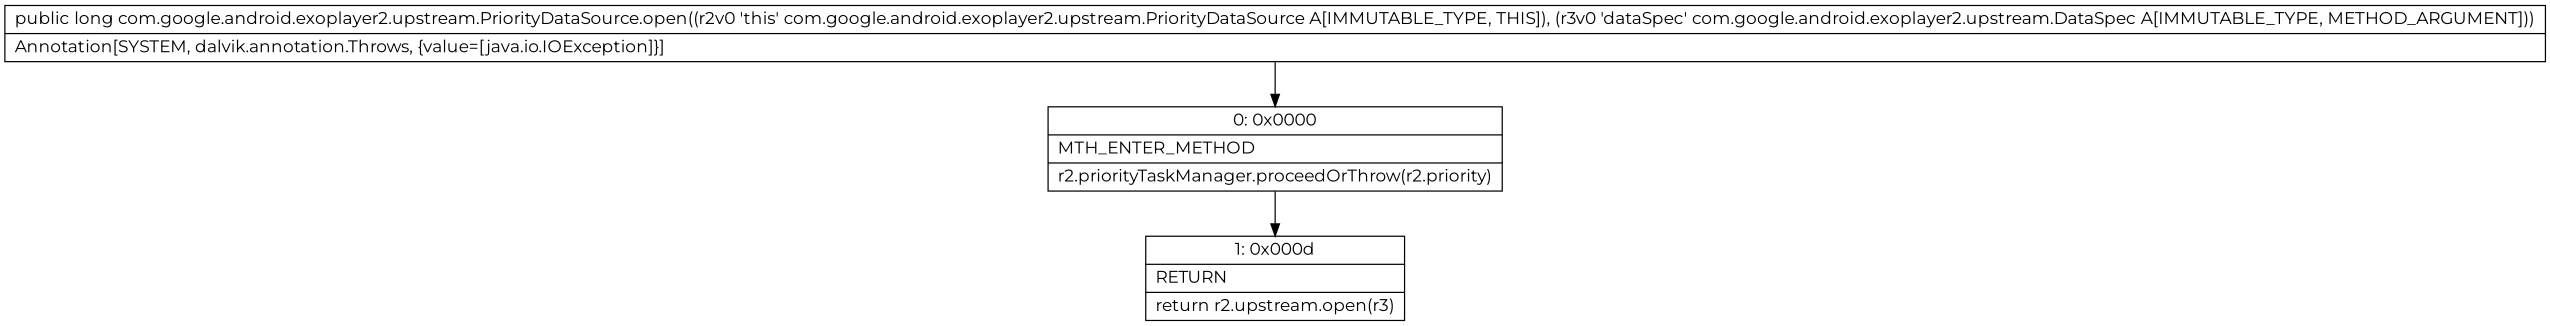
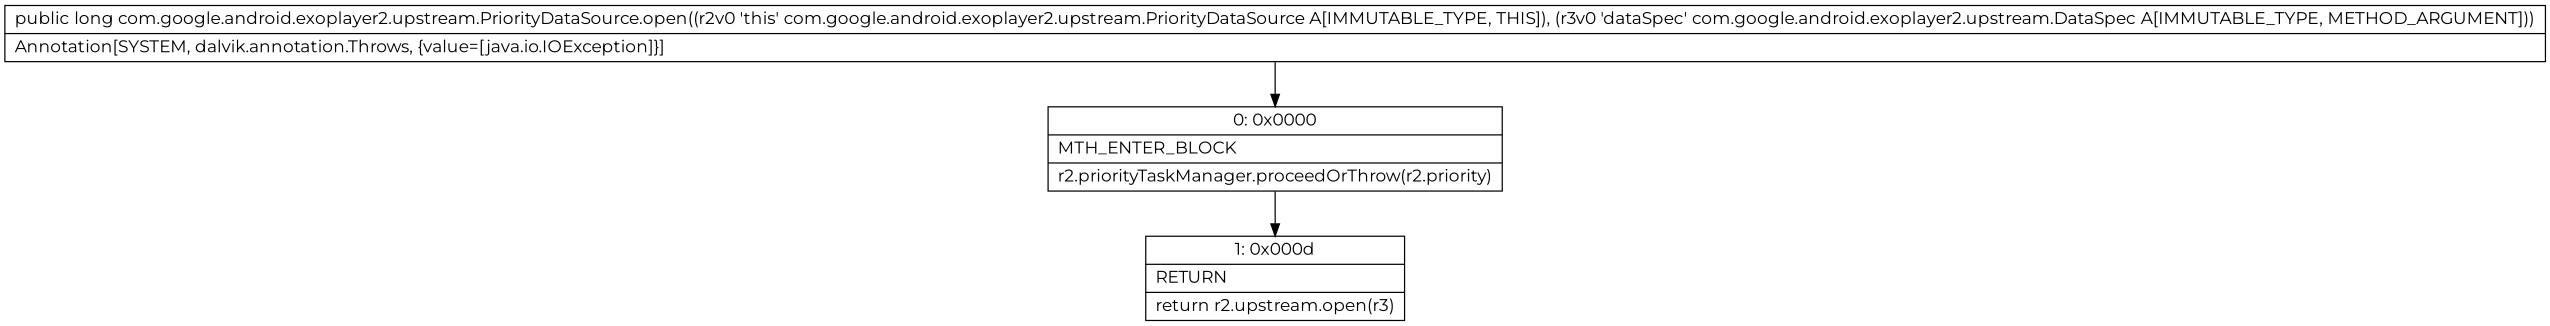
(1157, 148) -> (1148, 148)
